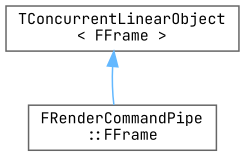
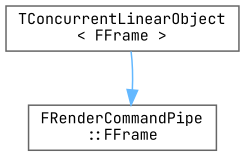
(112, 86) -> (133, 71)
